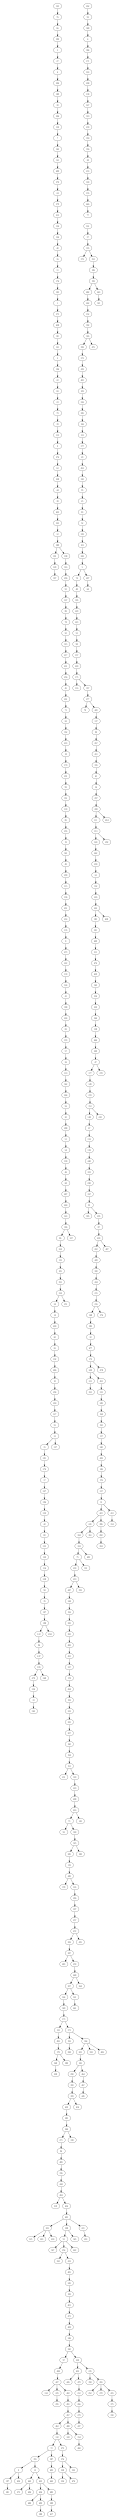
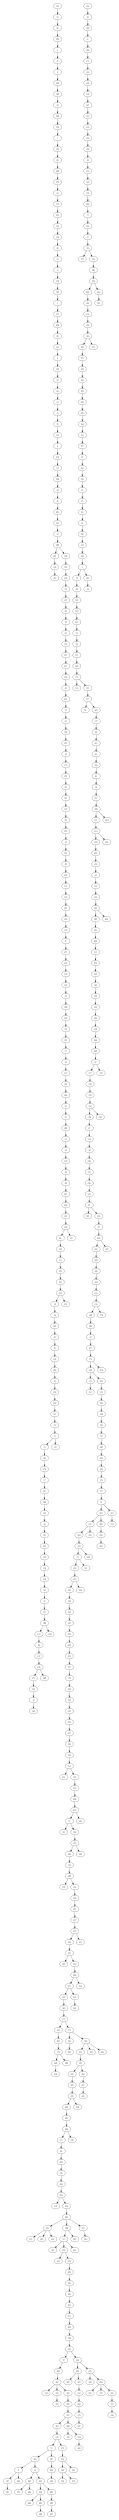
none -> (88, 220)
